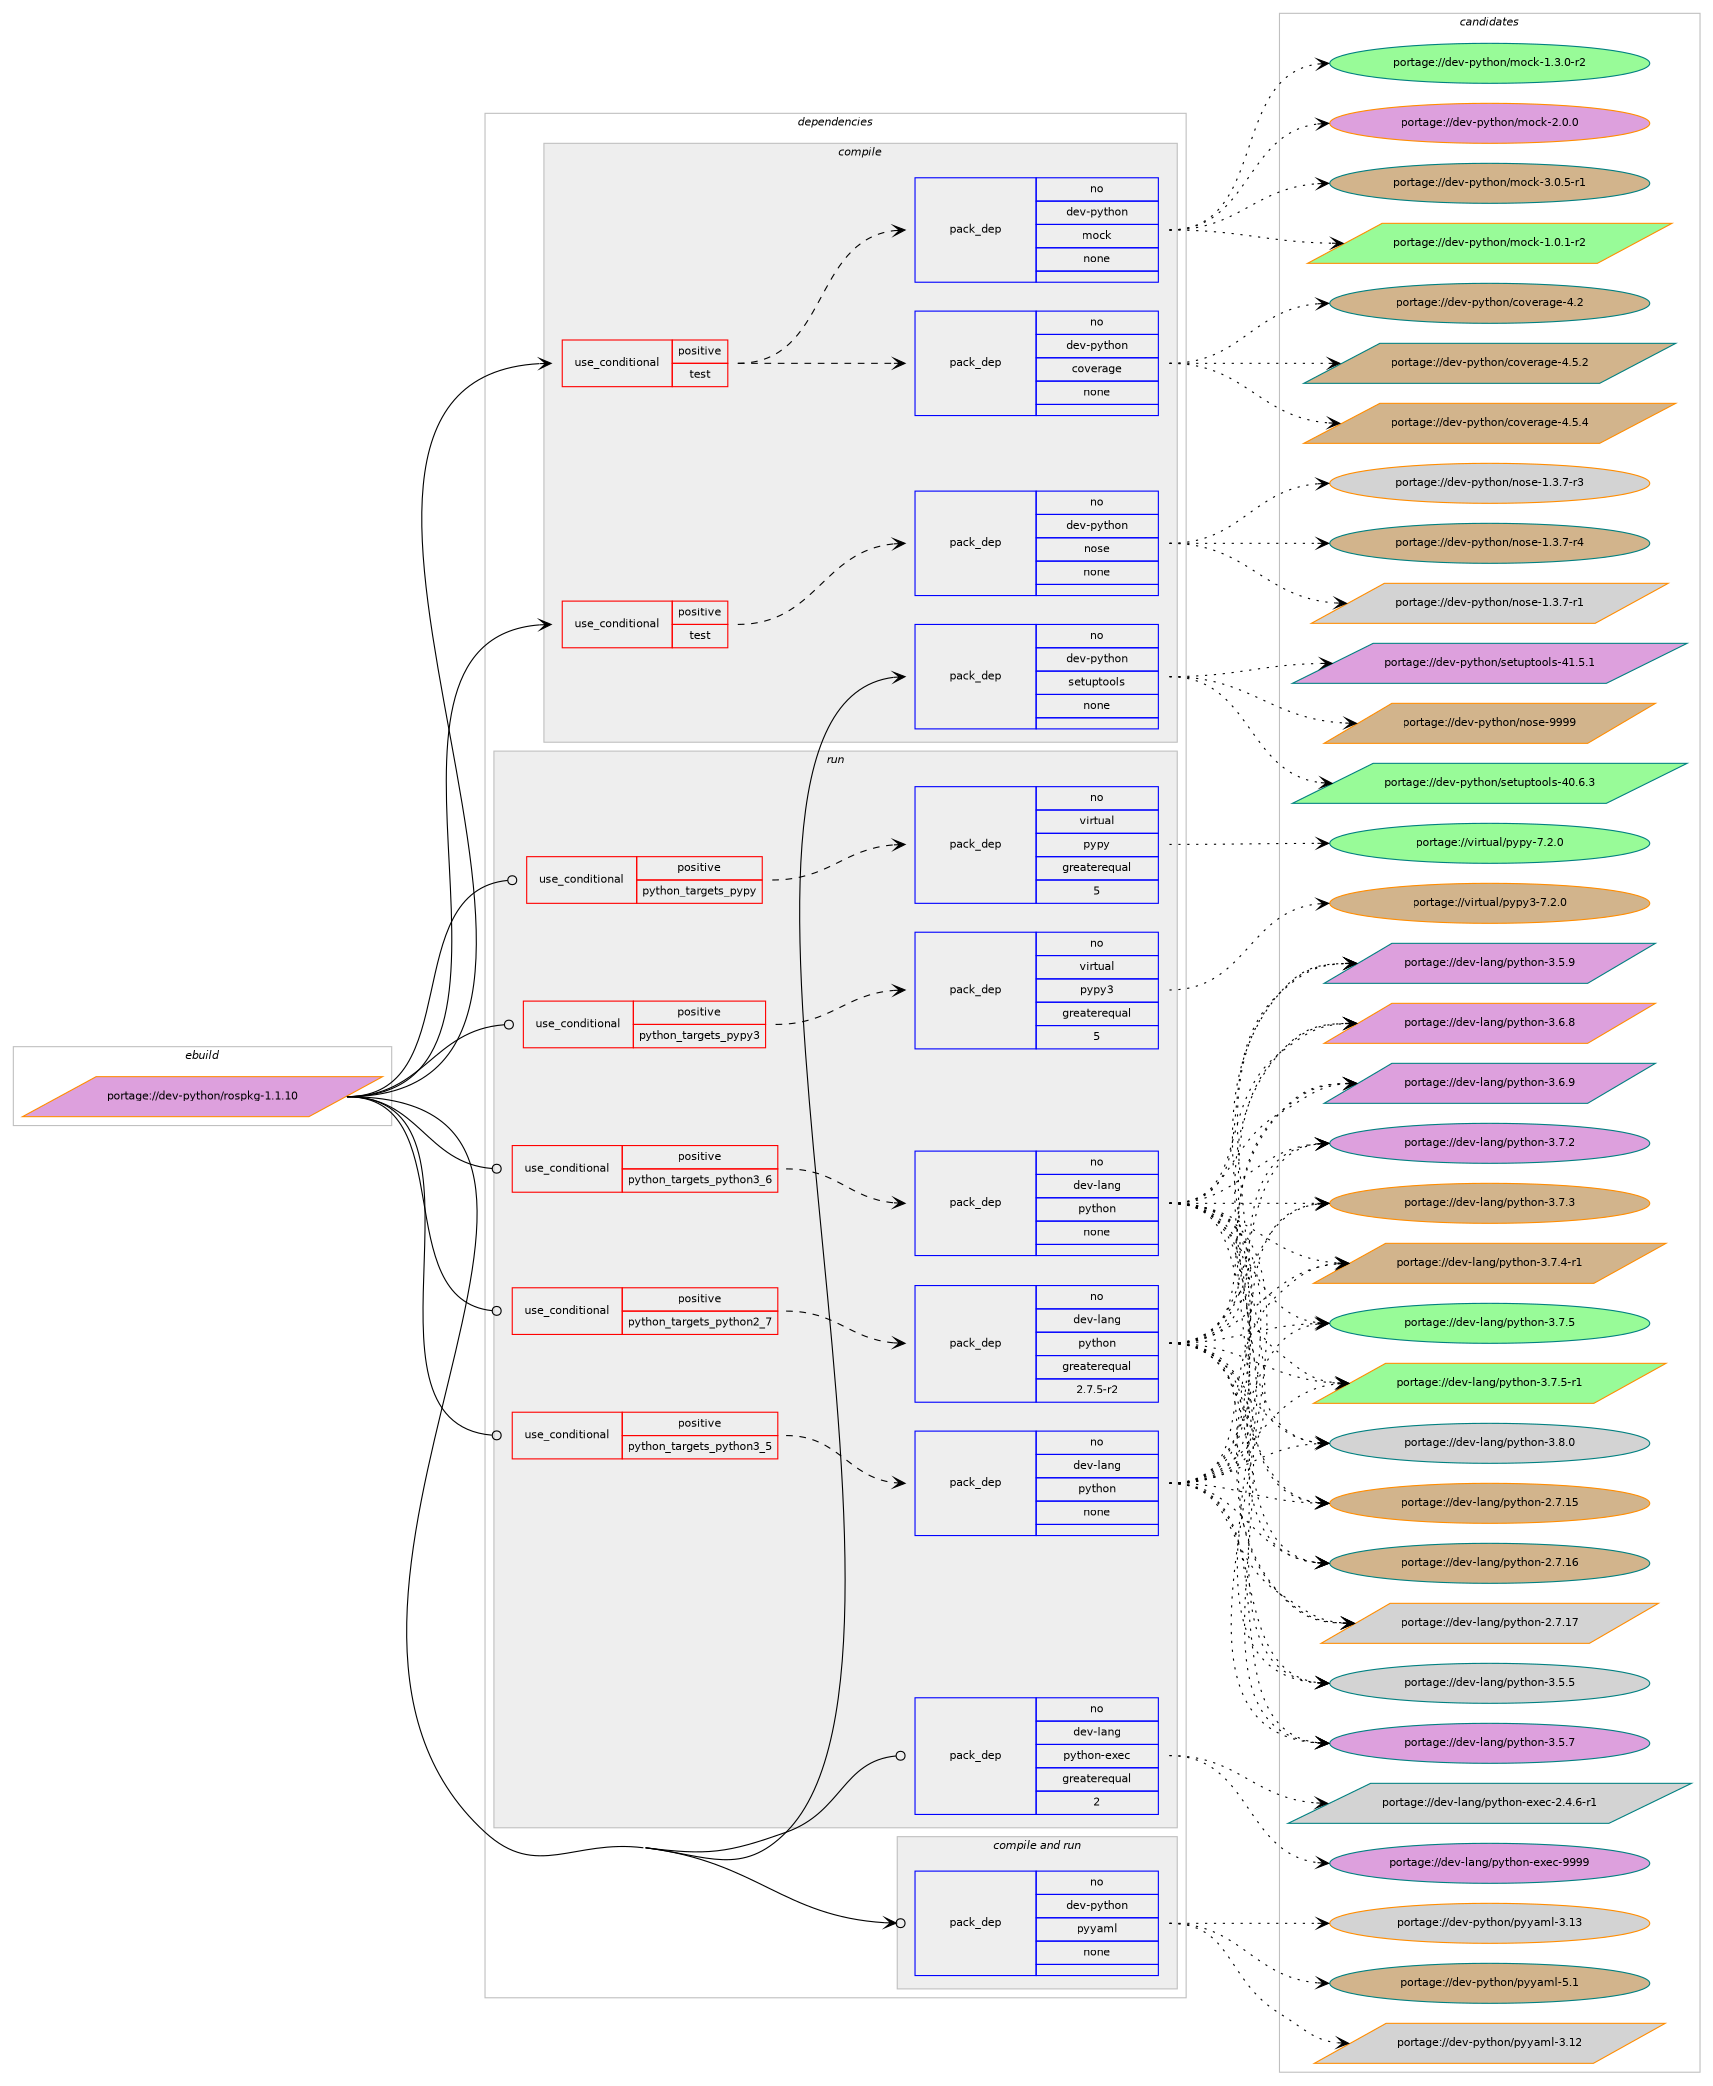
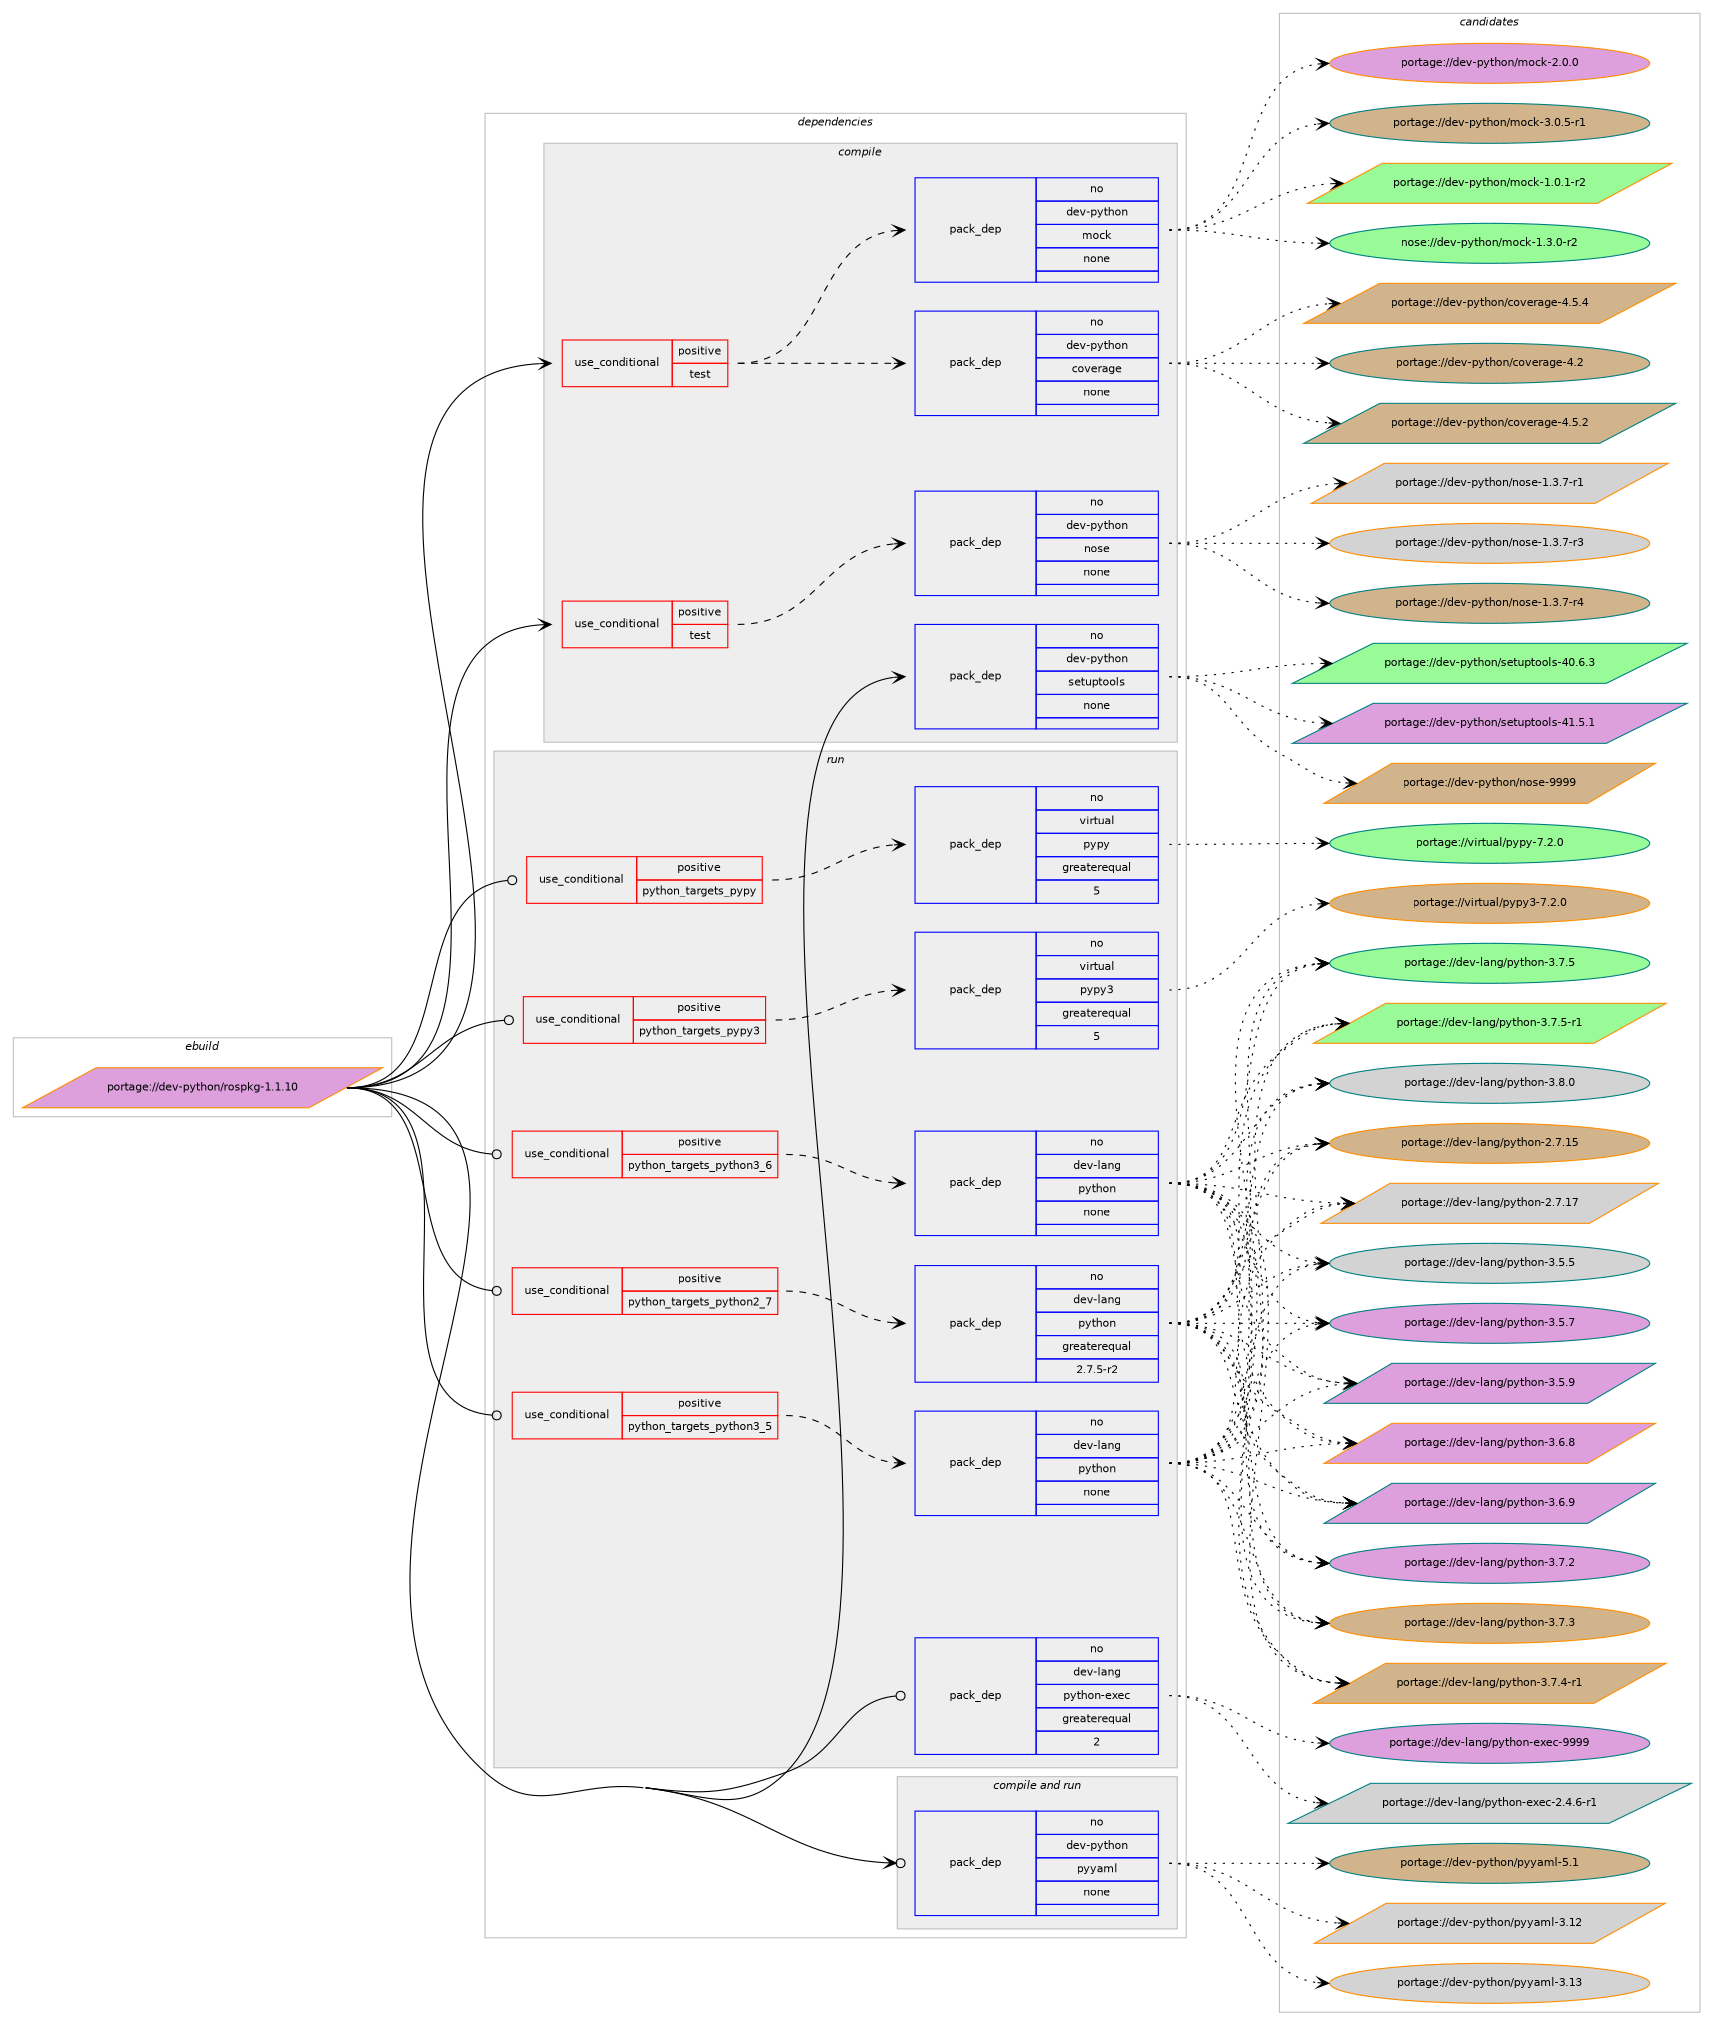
(1490, 63) -> (1490, 243)
(1490, 1563) -> none
